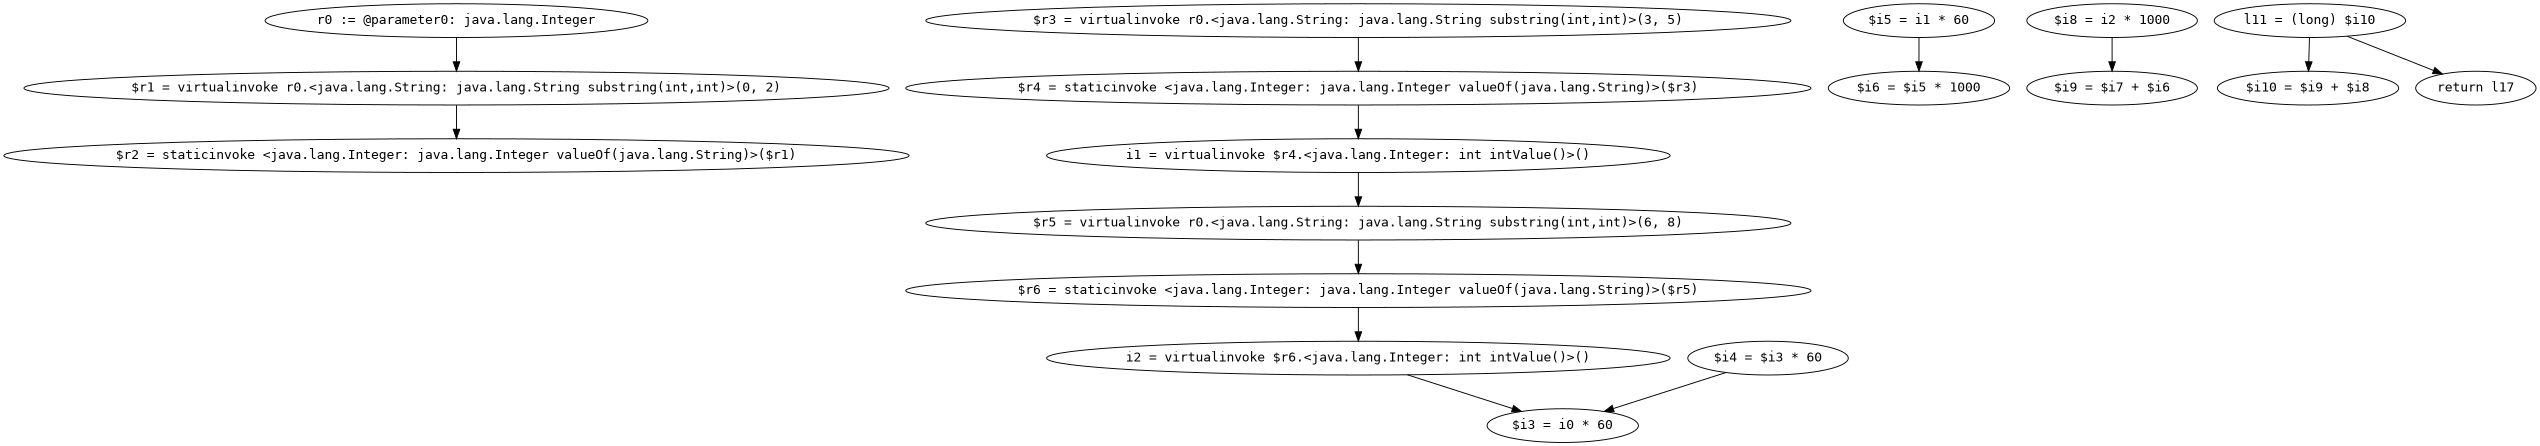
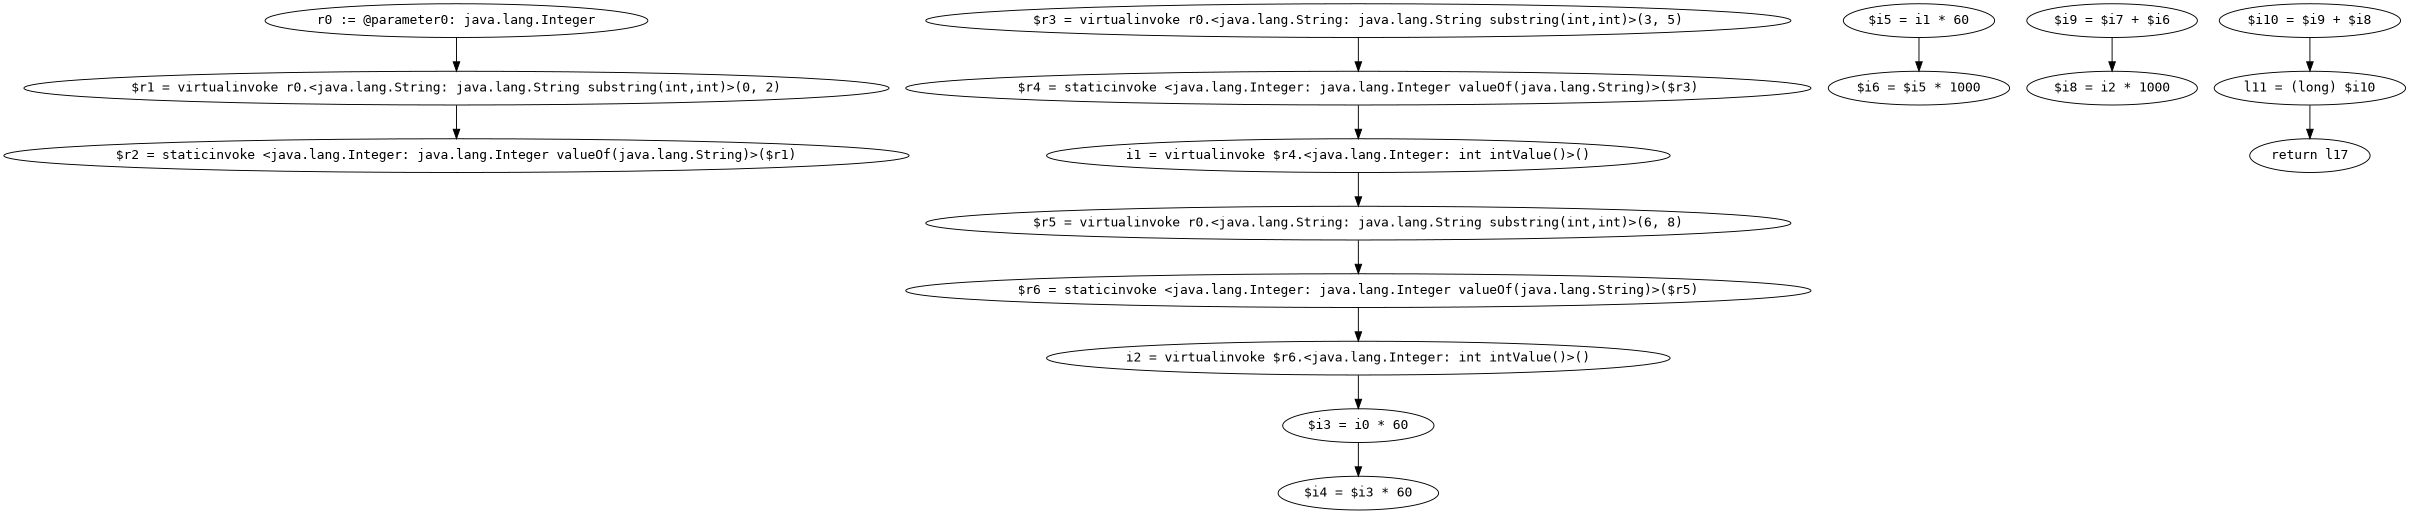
(2112, 50) -> (2112, 50)
(2309, 50) -> (2310, 50)
(1670, 391) -> (1358, 455)
